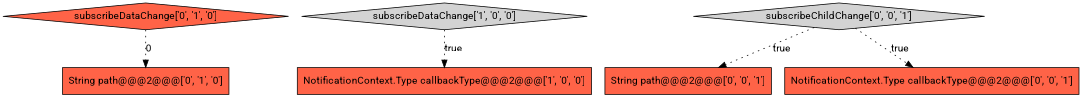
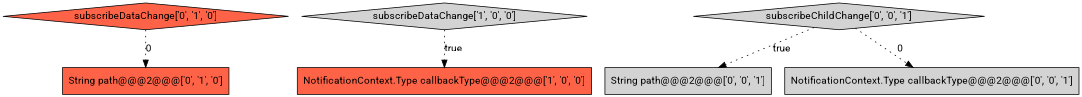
(900, 49) -> (900, 49)
(688, 81) -> (688, 81)
(932, 81) -> (932, 81)
